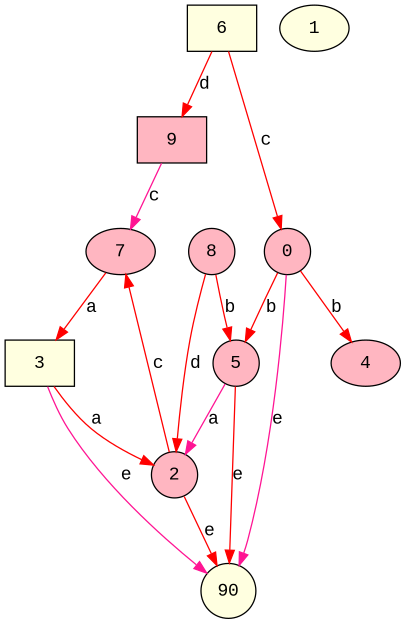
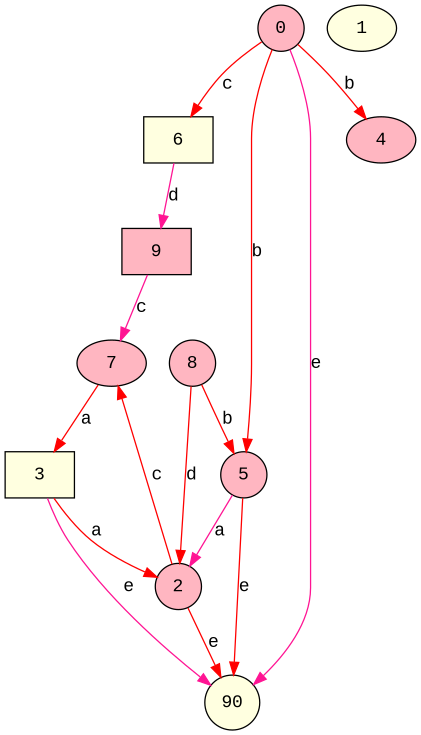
(200, 78) -> (169, 189)
(253, 134) -> (226, 70)
